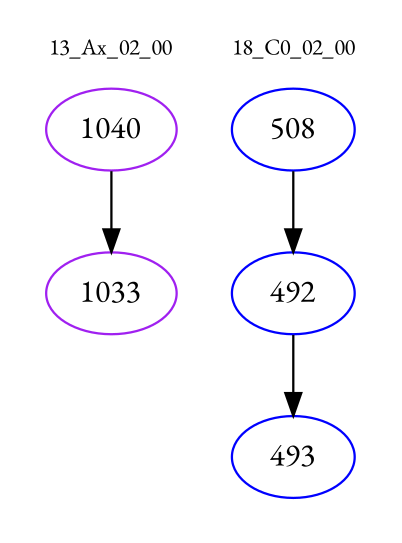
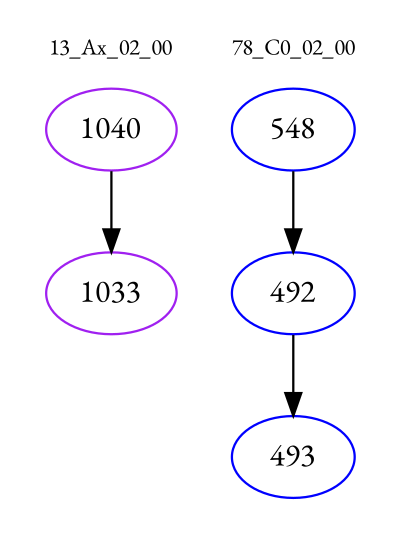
(294, 49) -> (294, 49)
(293, 130) -> (293, 130)
